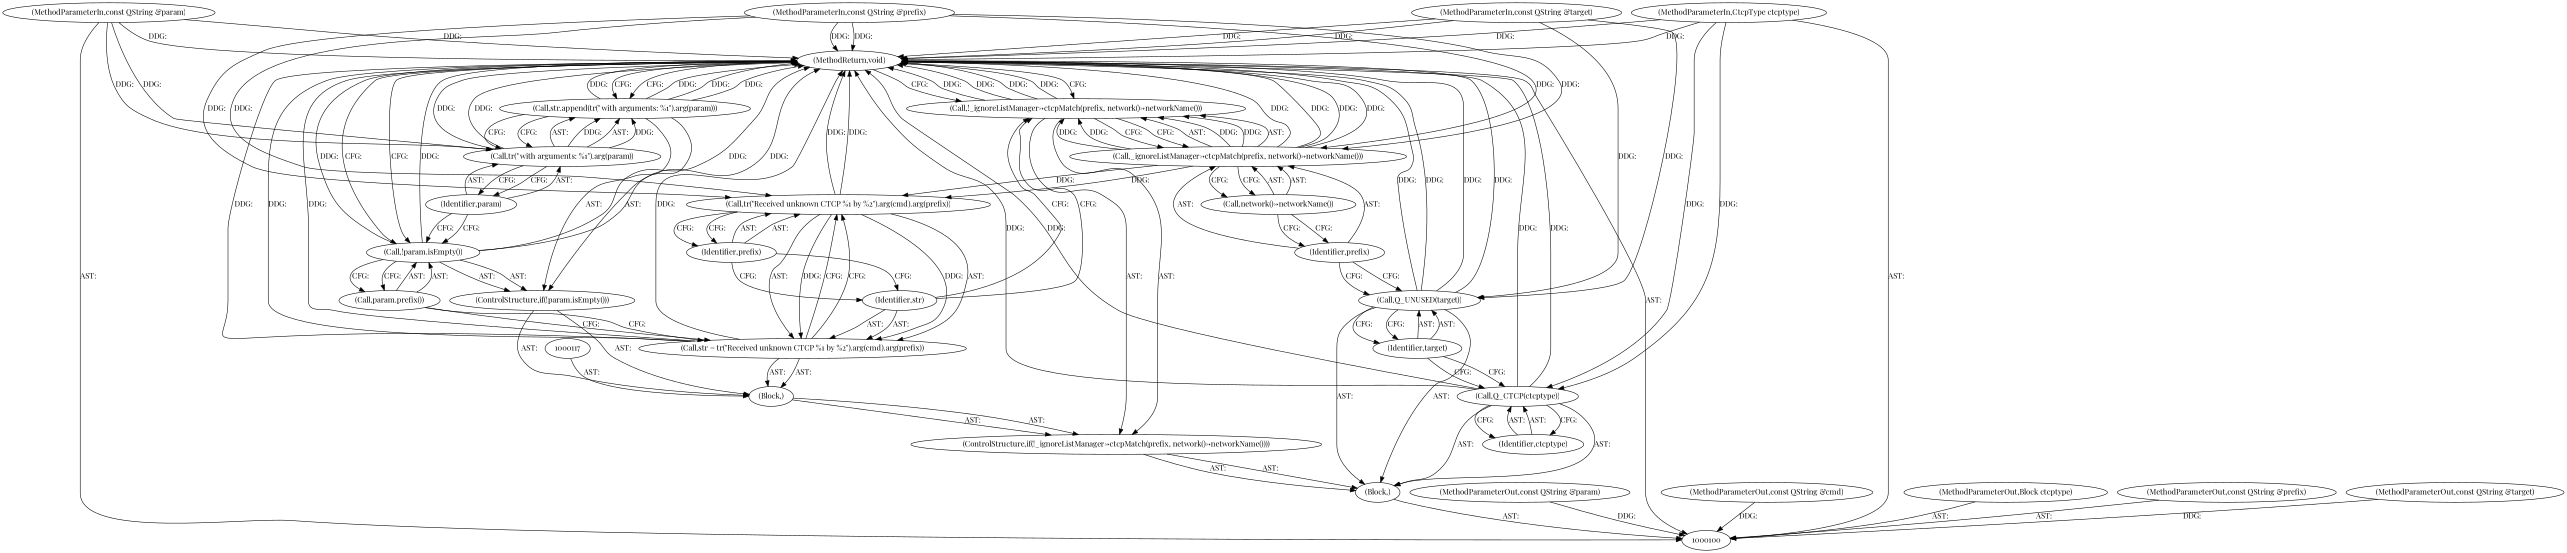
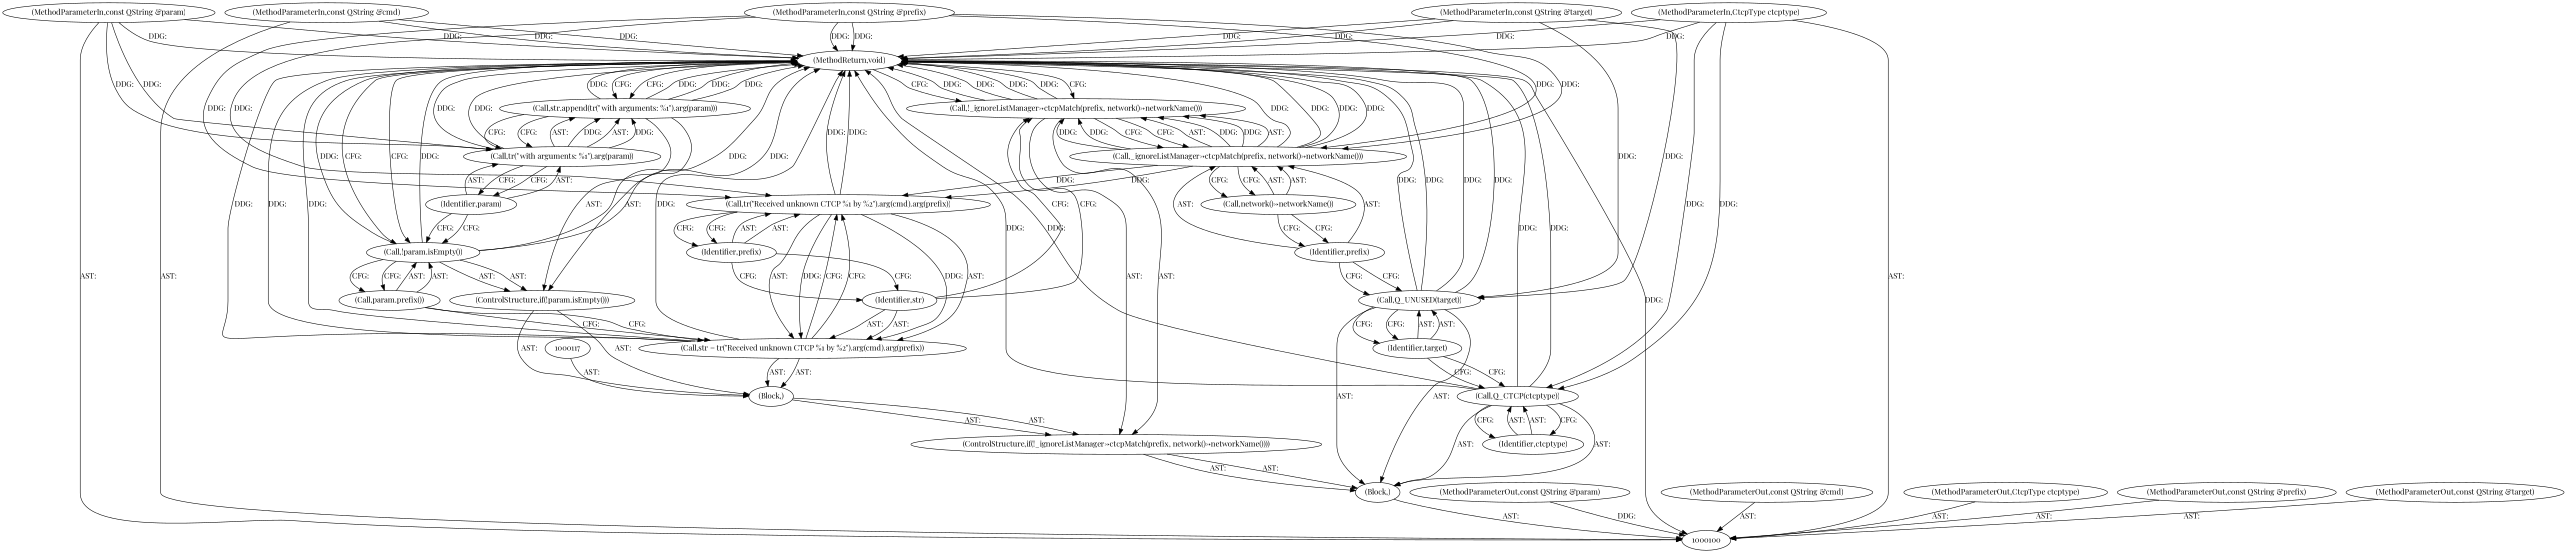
none -> (327, 13)
(1655, 301) -> (1655, 301)
(2006, 492) -> (2006, 492)
(1749, 516) -> (1749, 516)
(2193, 516) -> (2193, 516)
